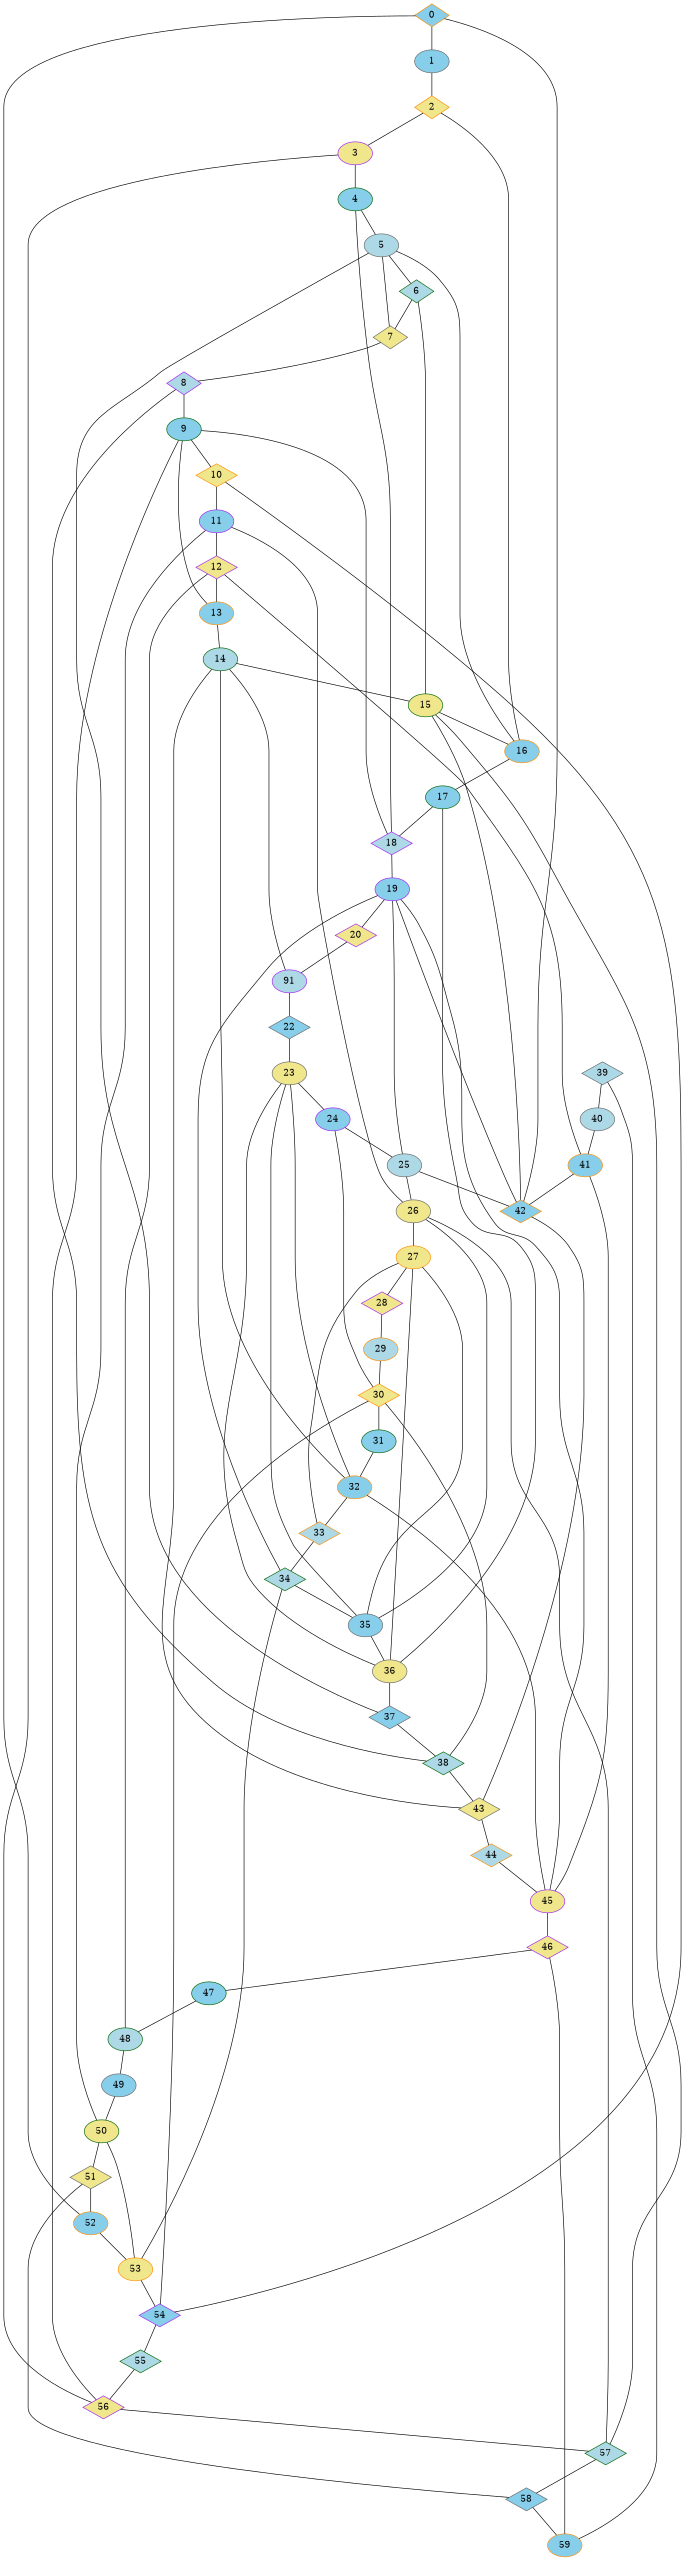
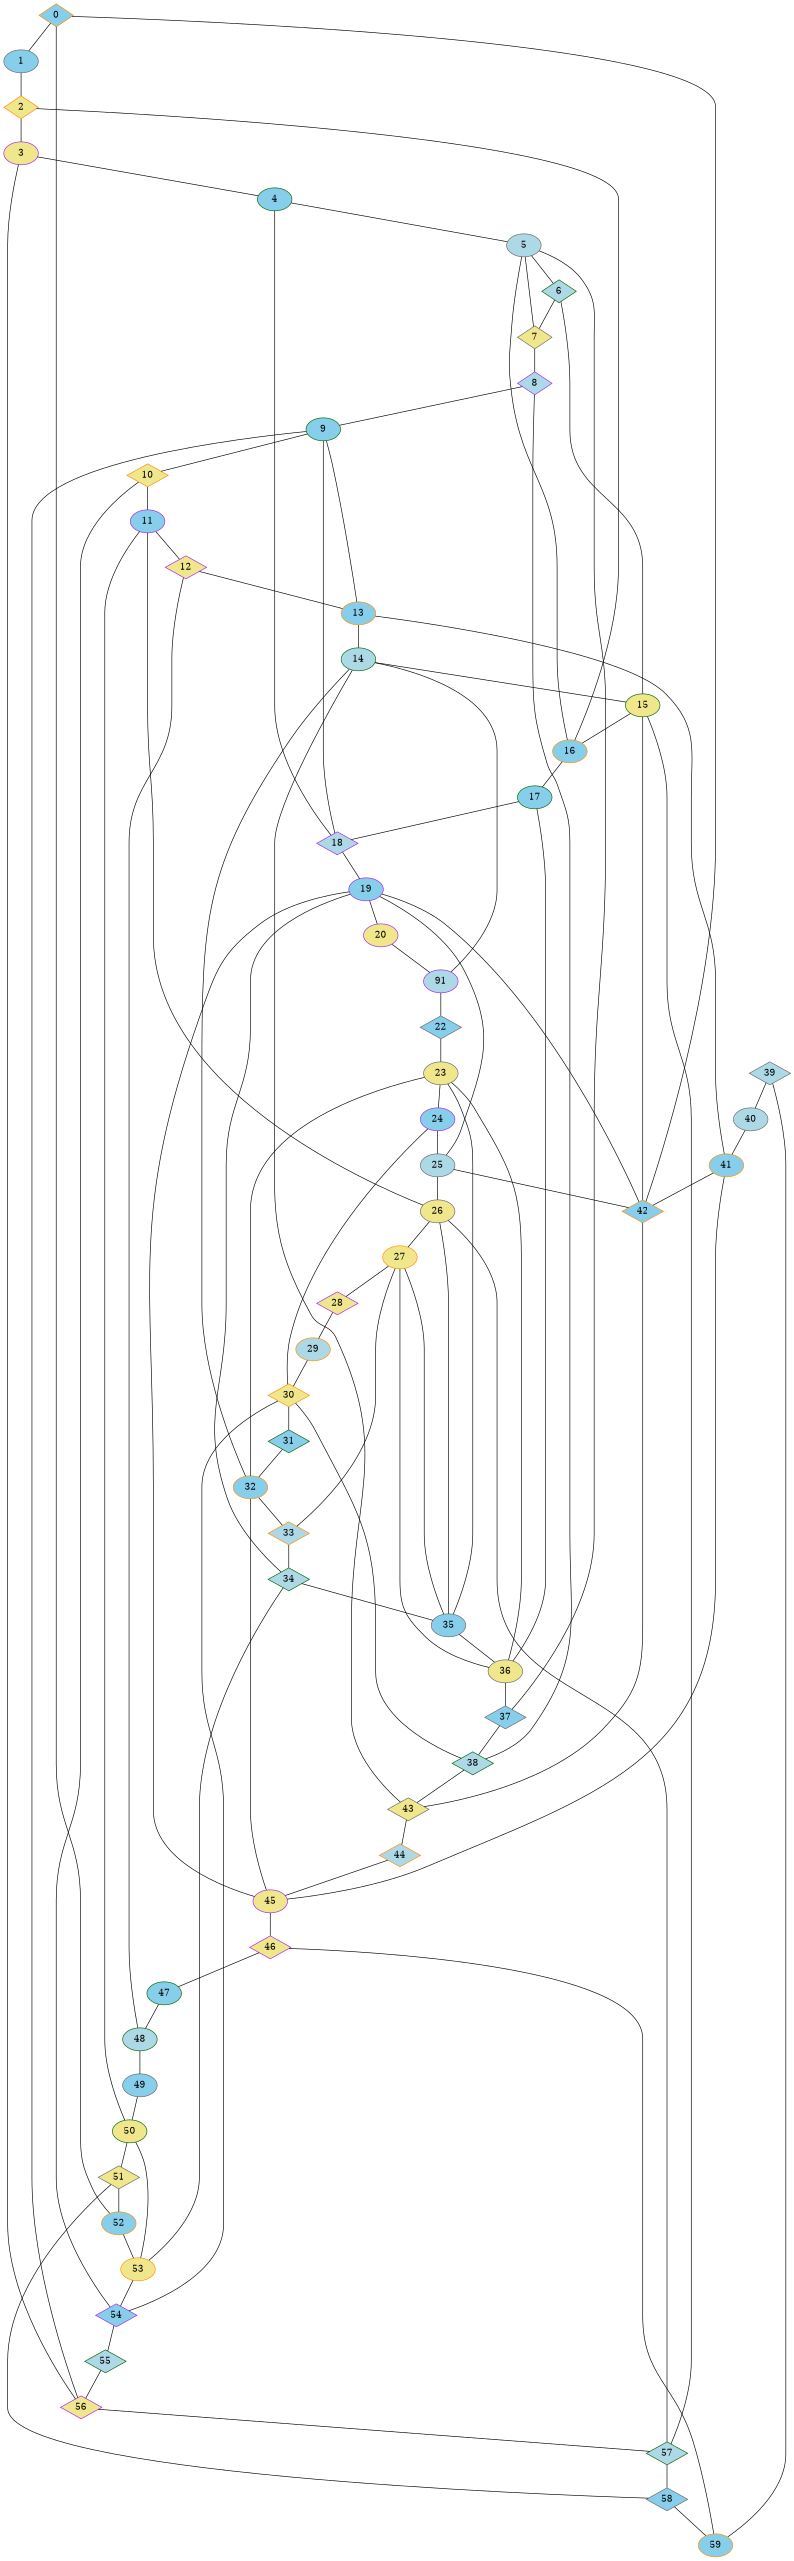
(488, 816) -> (692, 770)
(356, 935) -> (381, 935)
(379, 1441) -> (289, 1441)
